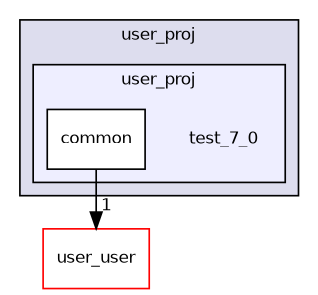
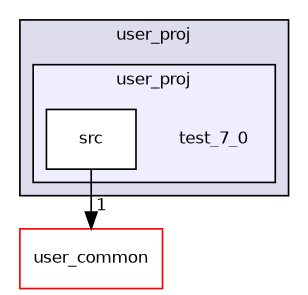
(96, 139) -> (91, 139)
(96, 259) -> (91, 259)
